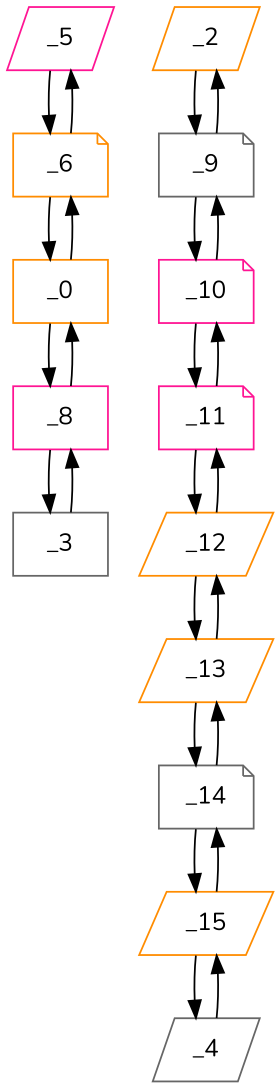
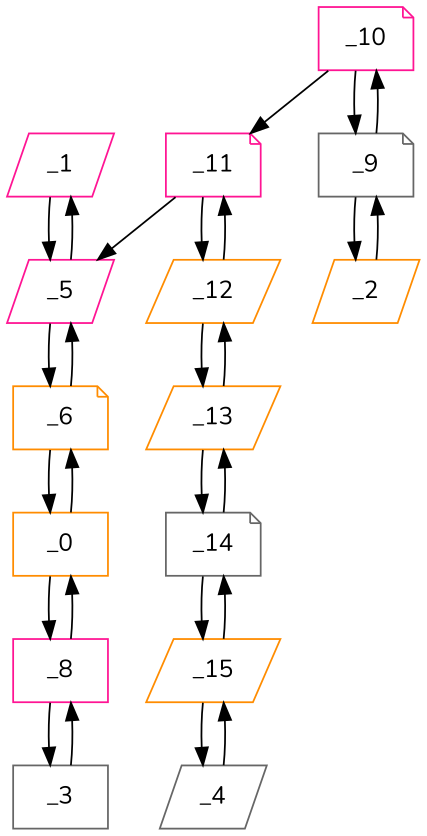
none -> (61, 165)
(218, 364) -> (144, 223)
